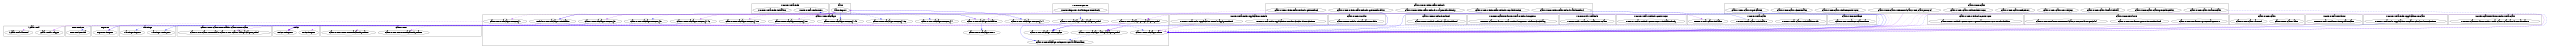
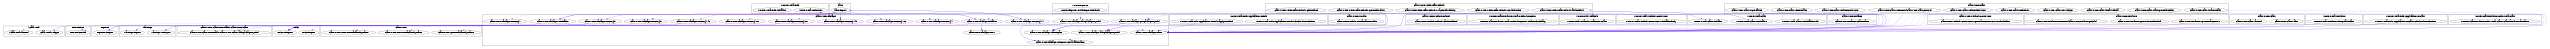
(553, 21) -> (553, 21)
none -> (456, 33)
